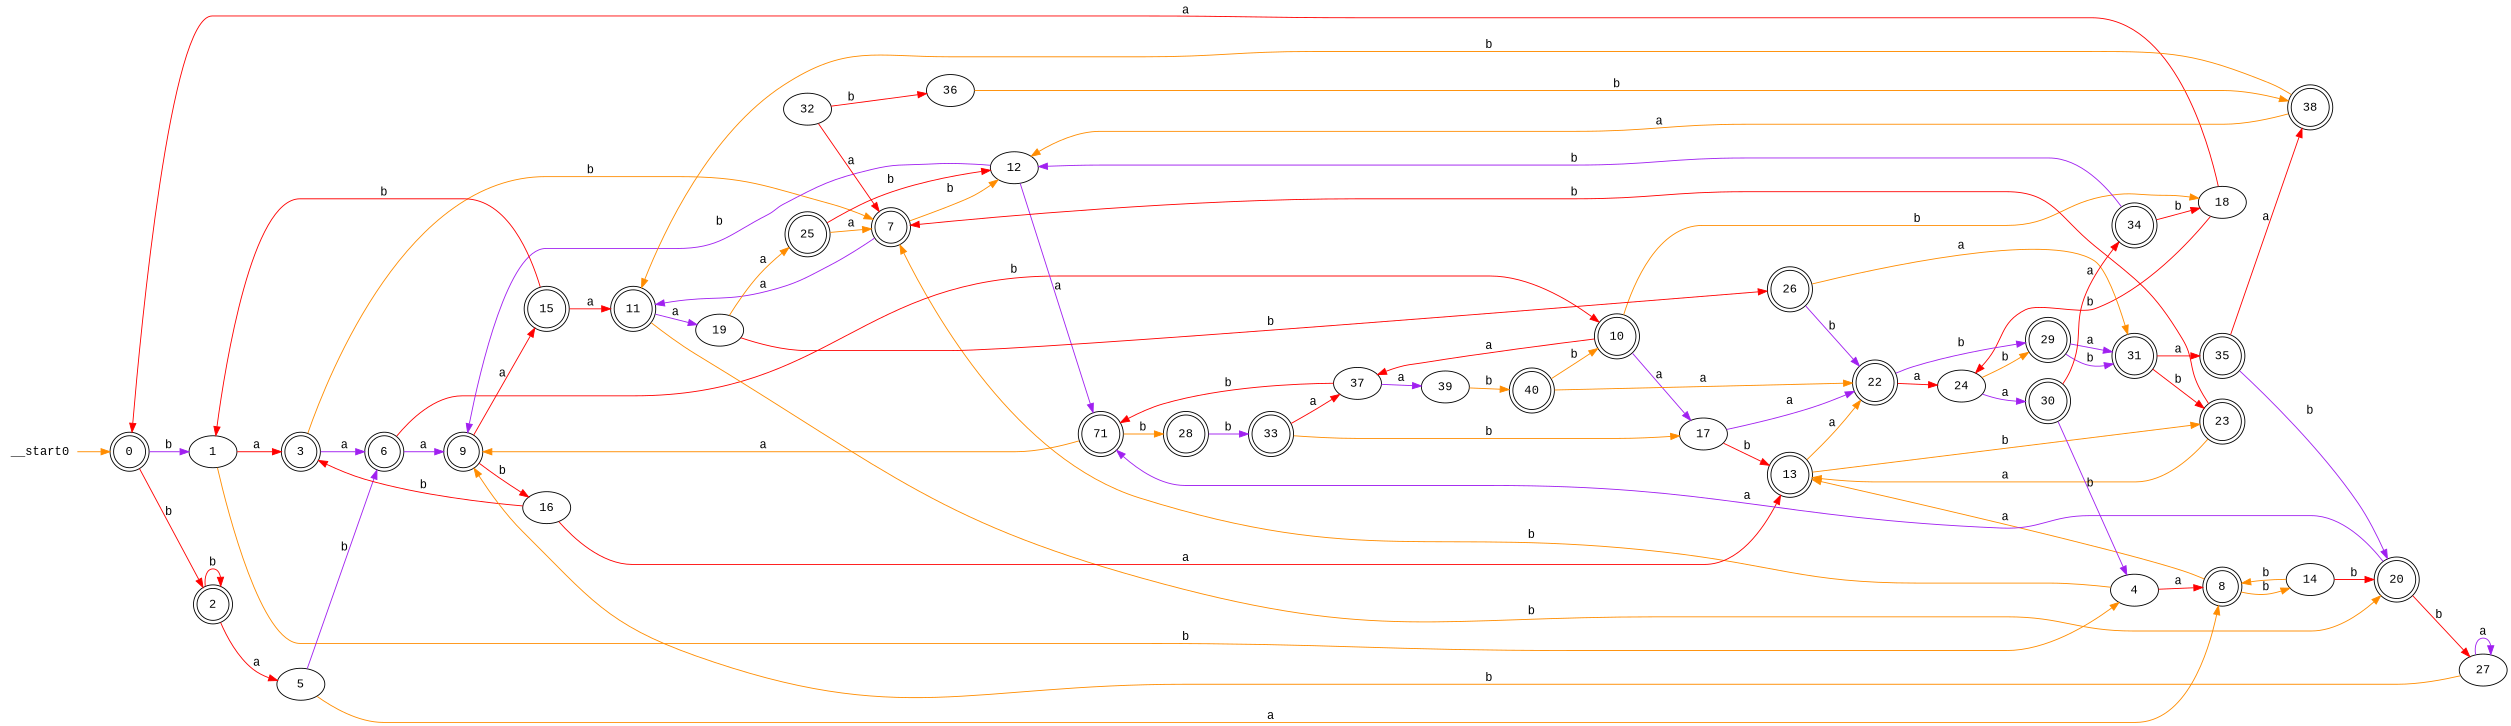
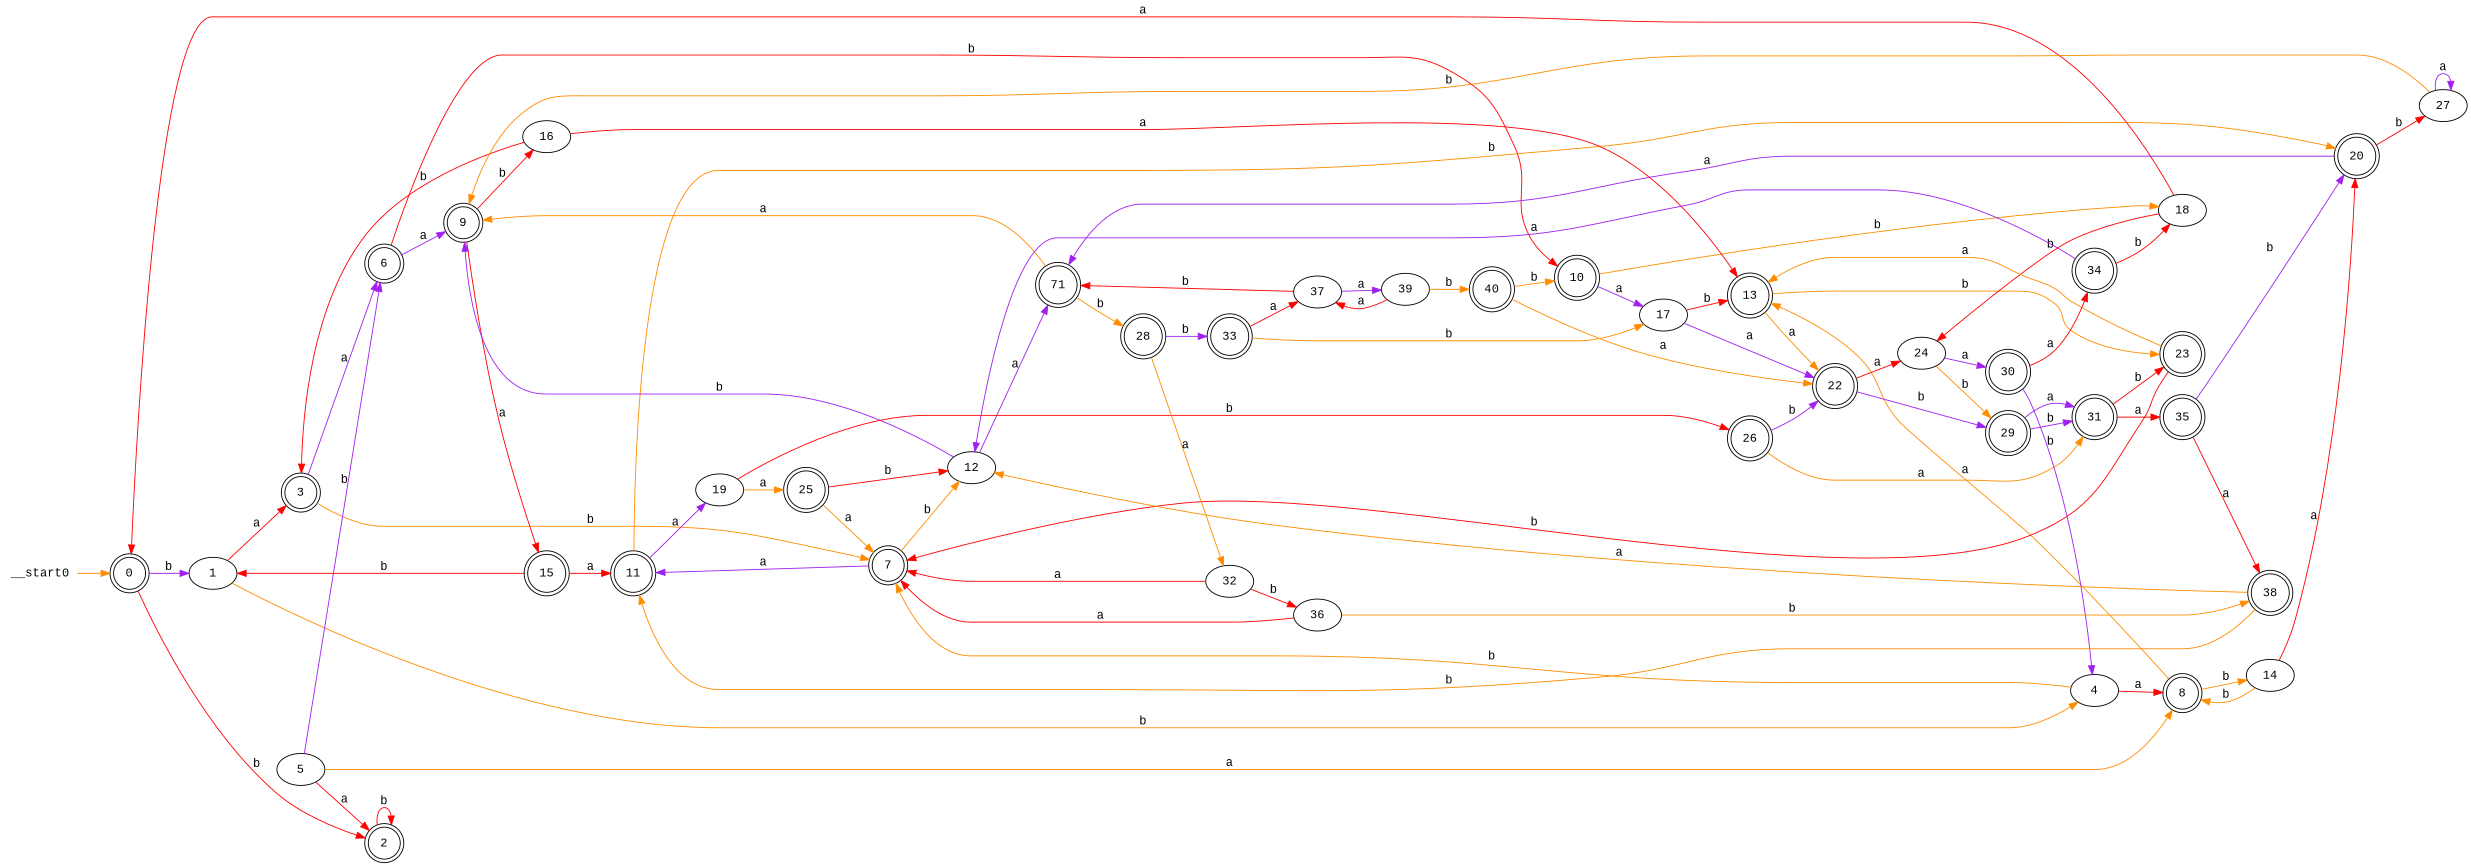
(1574, 158) -> (1534, 228)
(1490, 353) -> (1366, 308)
none -> (1186, 457)
(2354, 573) -> (2314, 516)
none -> (1095, 622)
(239, 655) -> (339, 803)
